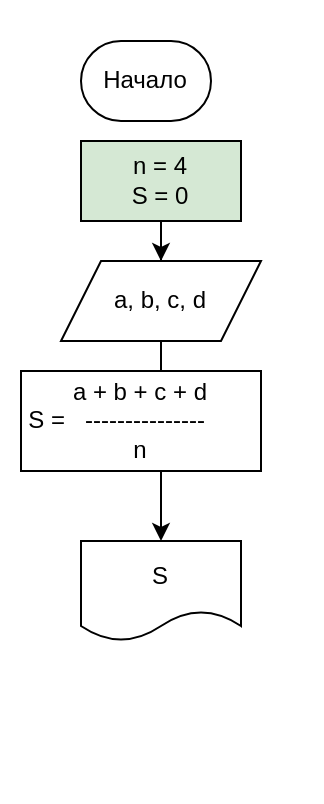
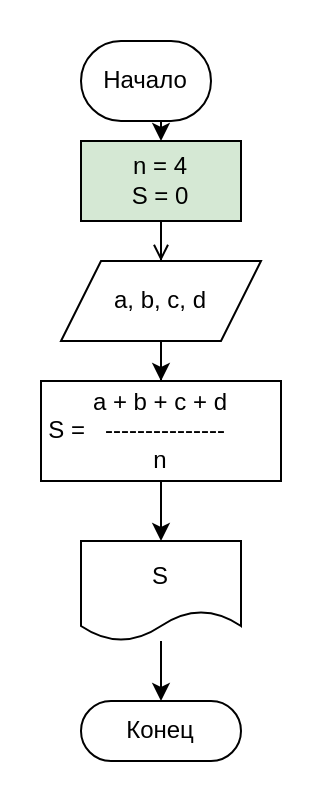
none -> (159, 121)
(161, 246) -> (161, 249)
(141, 421) -> (161, 431)
none -> (161, 678)
none -> (161, 731)
